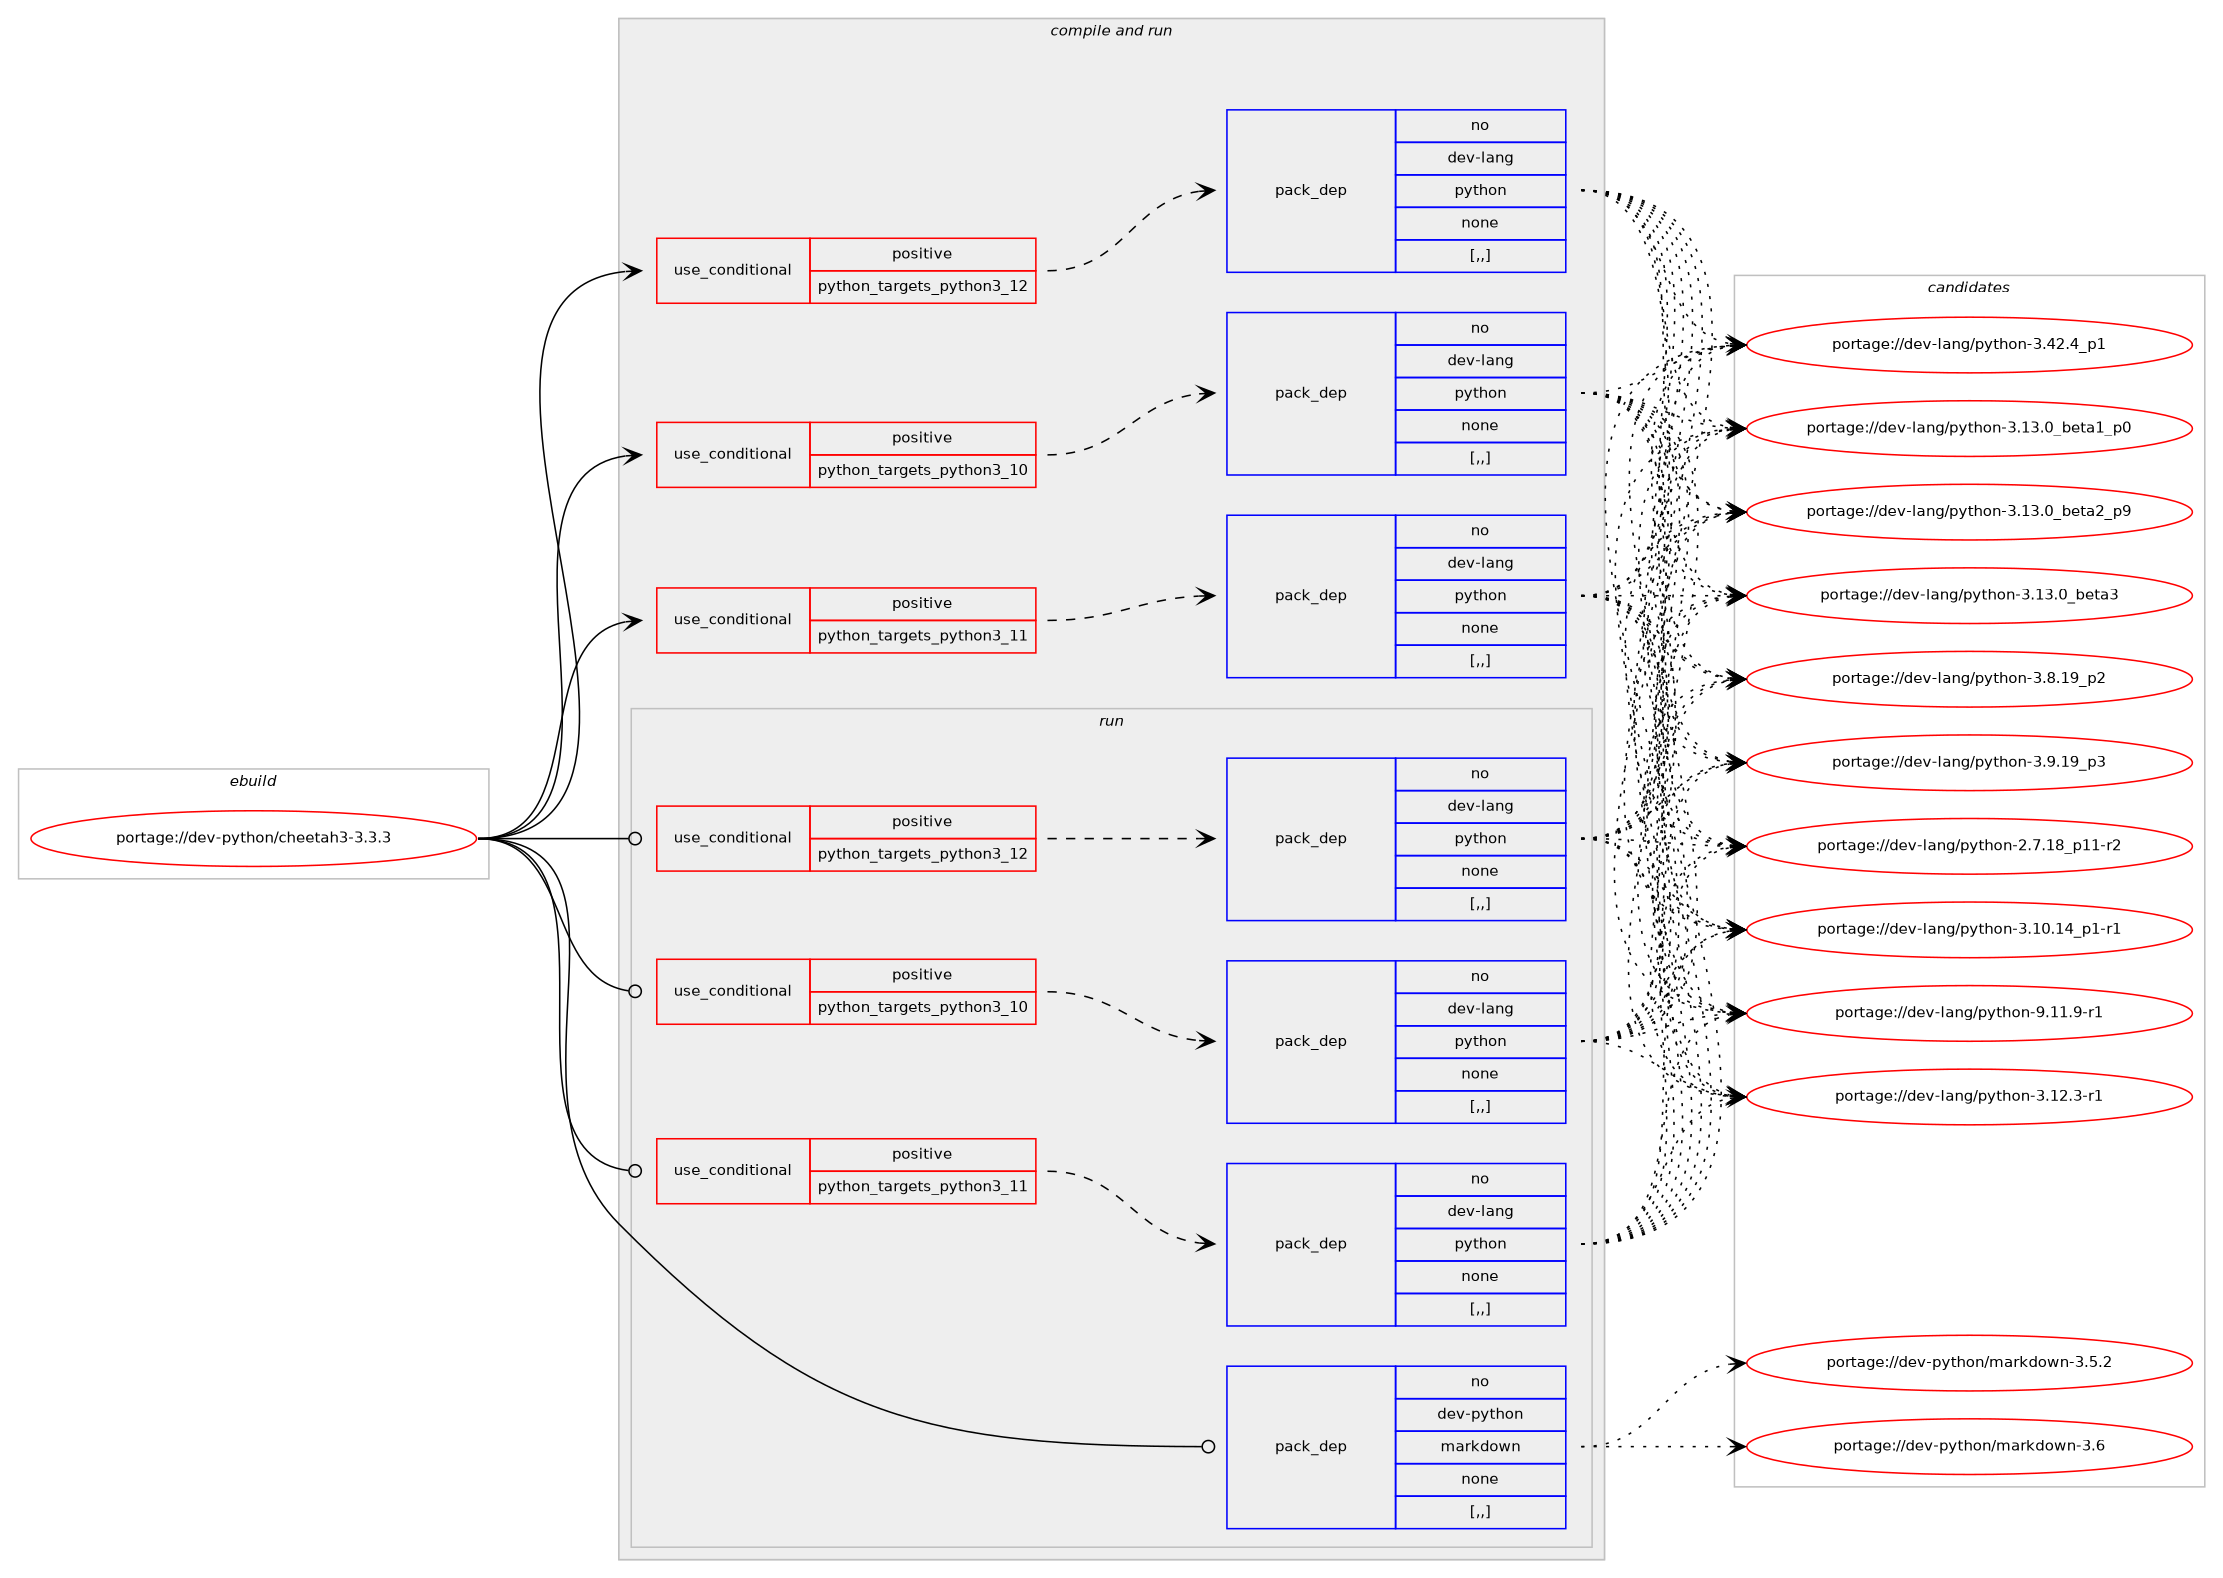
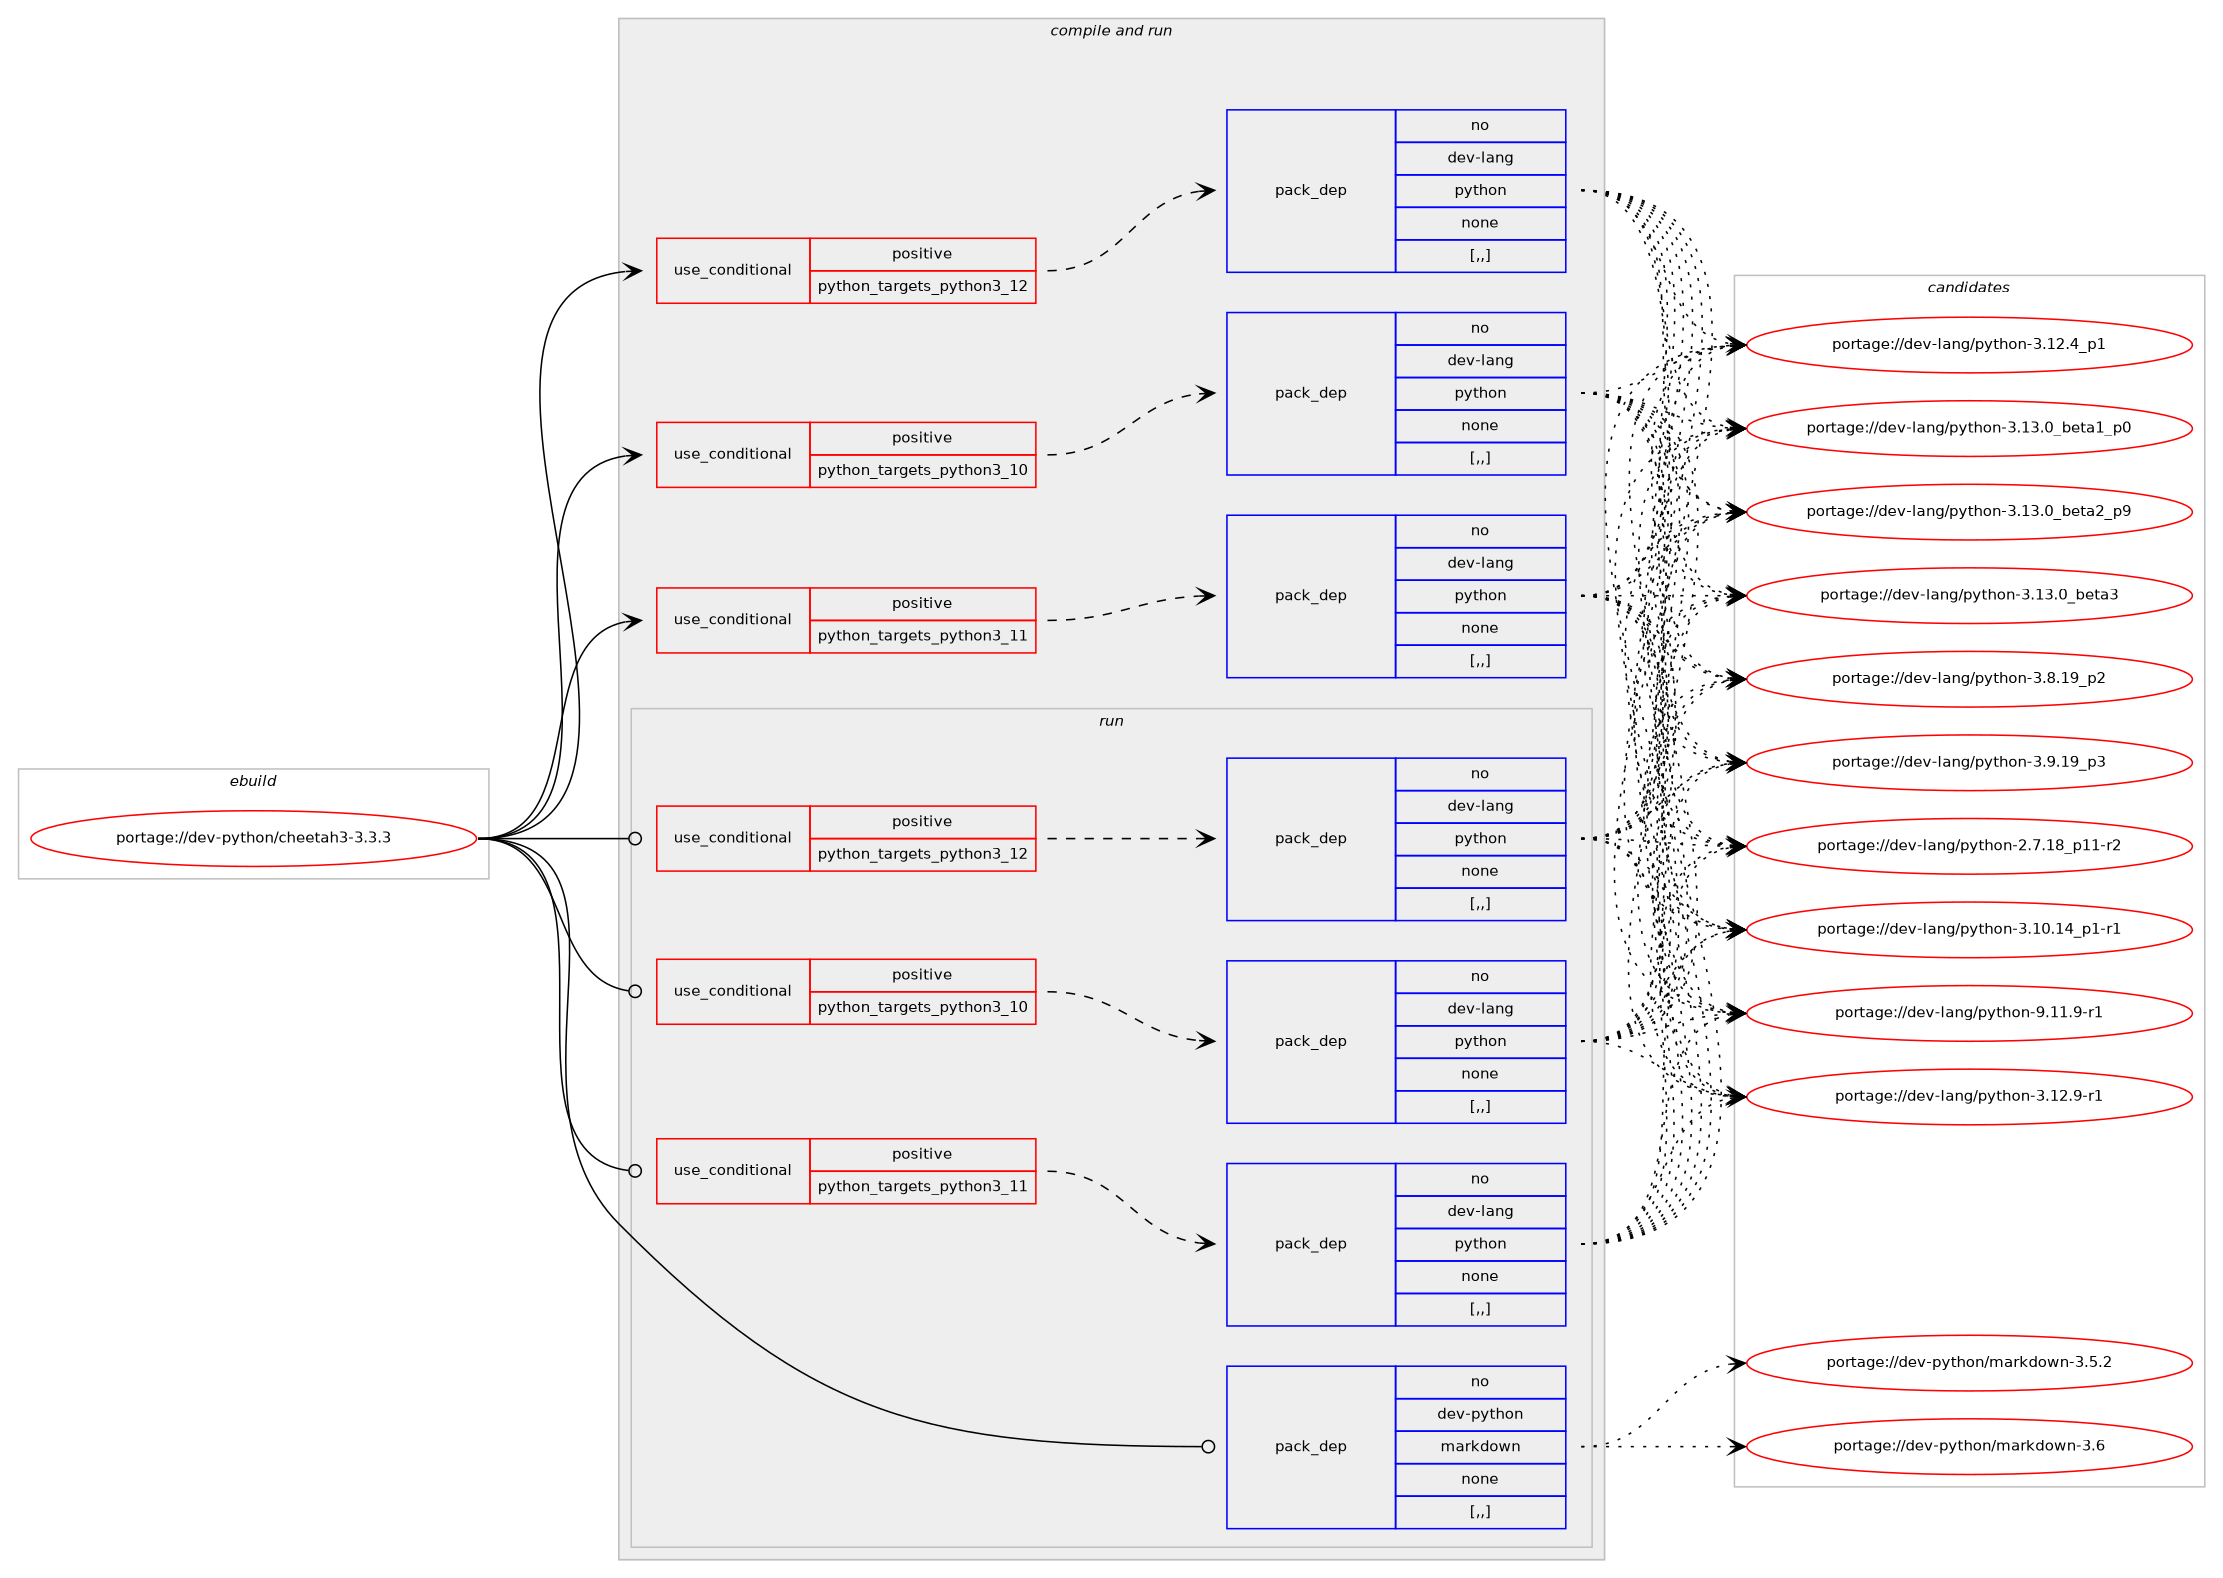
(1970, 345) -> (1970, 345)
(1970, 1097) -> (1970, 1097)
